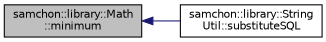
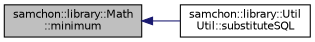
(251, 21) -> (245, 21)
